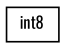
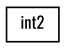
(33, 25) -> (33, 25)
